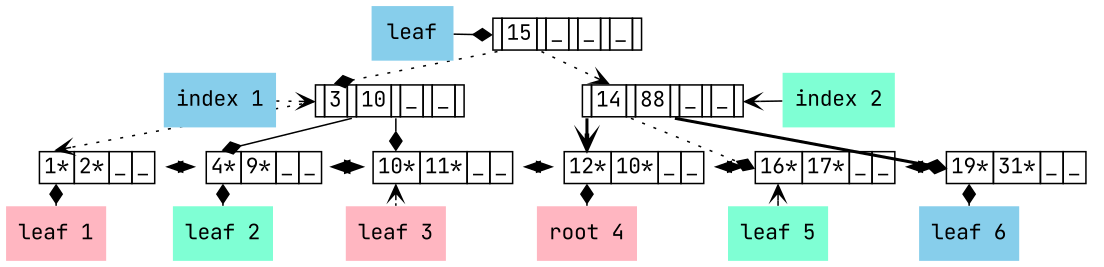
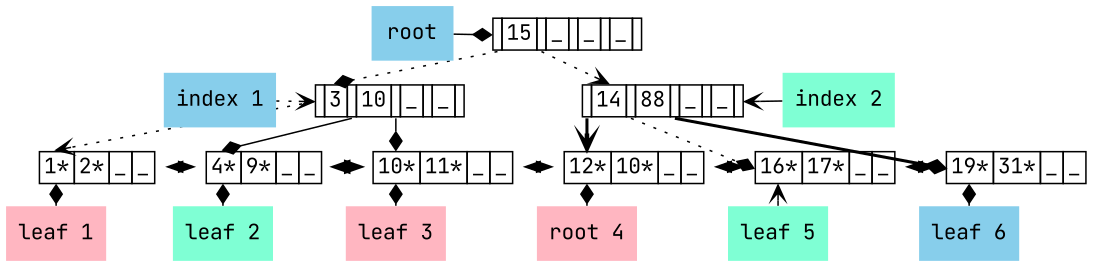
(413, 33) -> (413, 33)
(396, 205) -> (396, 205)
